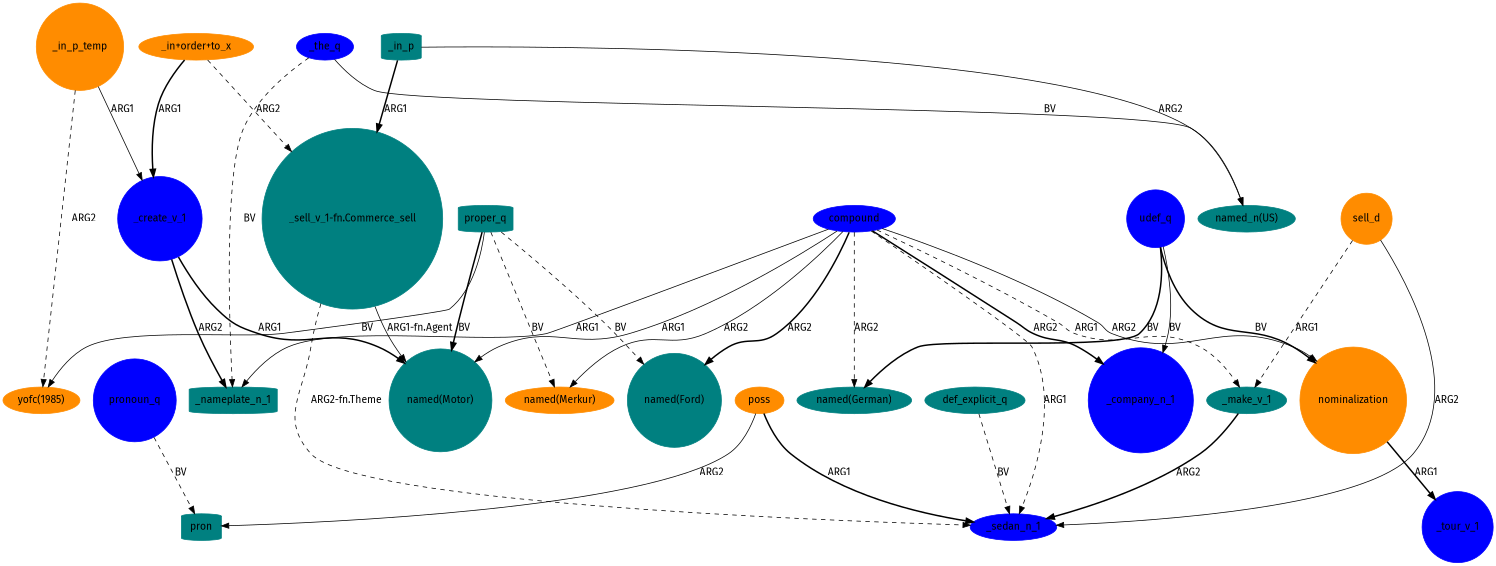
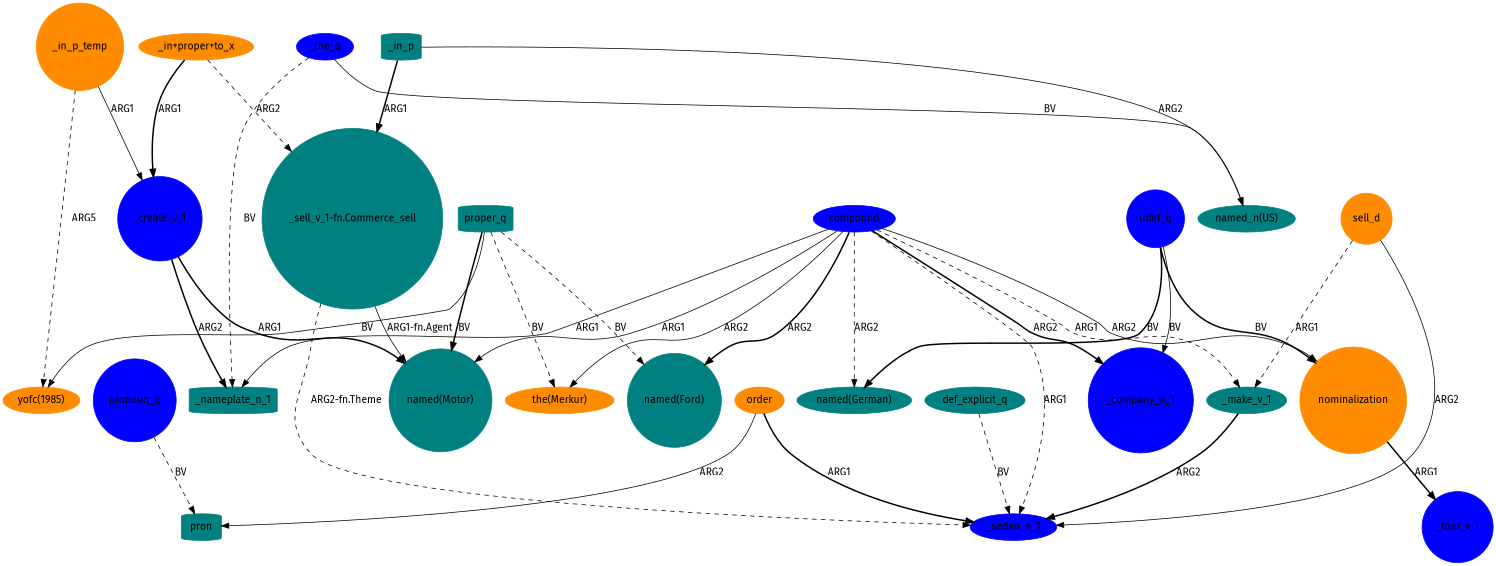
(196, 47) -> (196, 47)
(84, 219) -> (84, 219)
(560, 400) -> (560, 400)
(760, 400) -> (760, 400)
